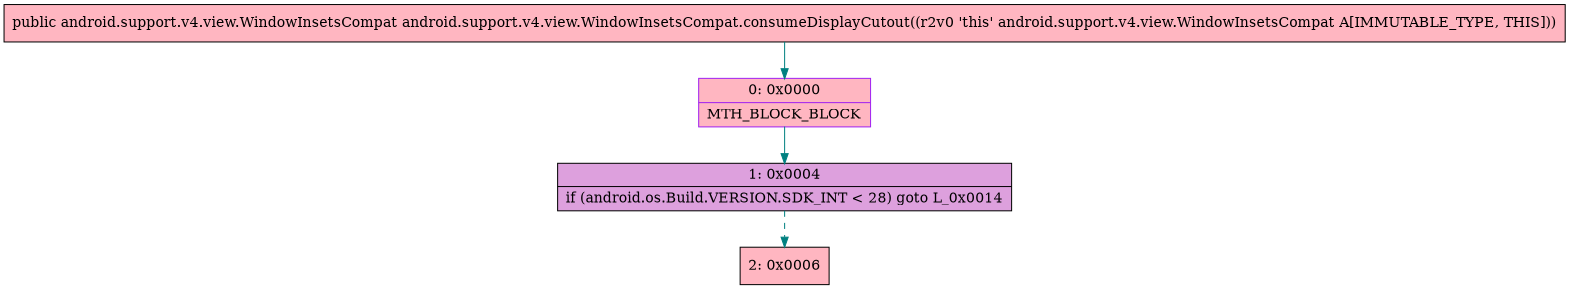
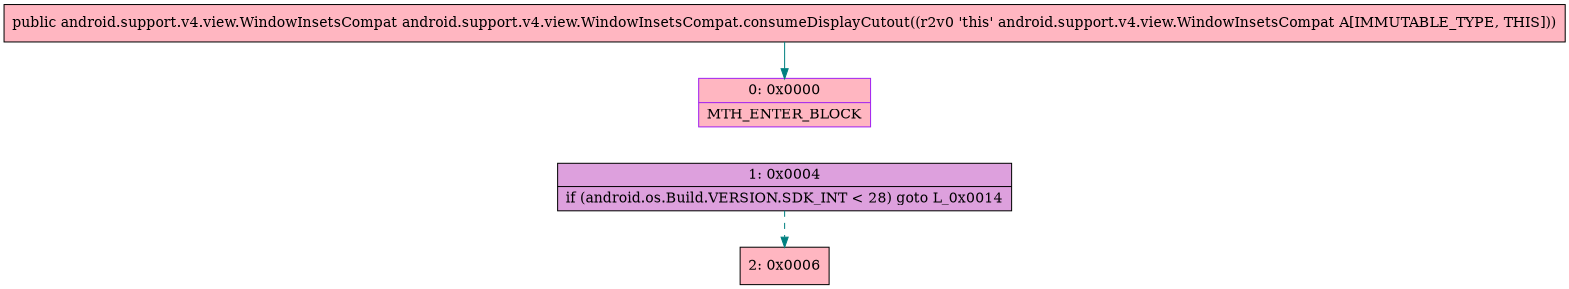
(784, 114) -> (785, 114)
(785, 140) -> none
